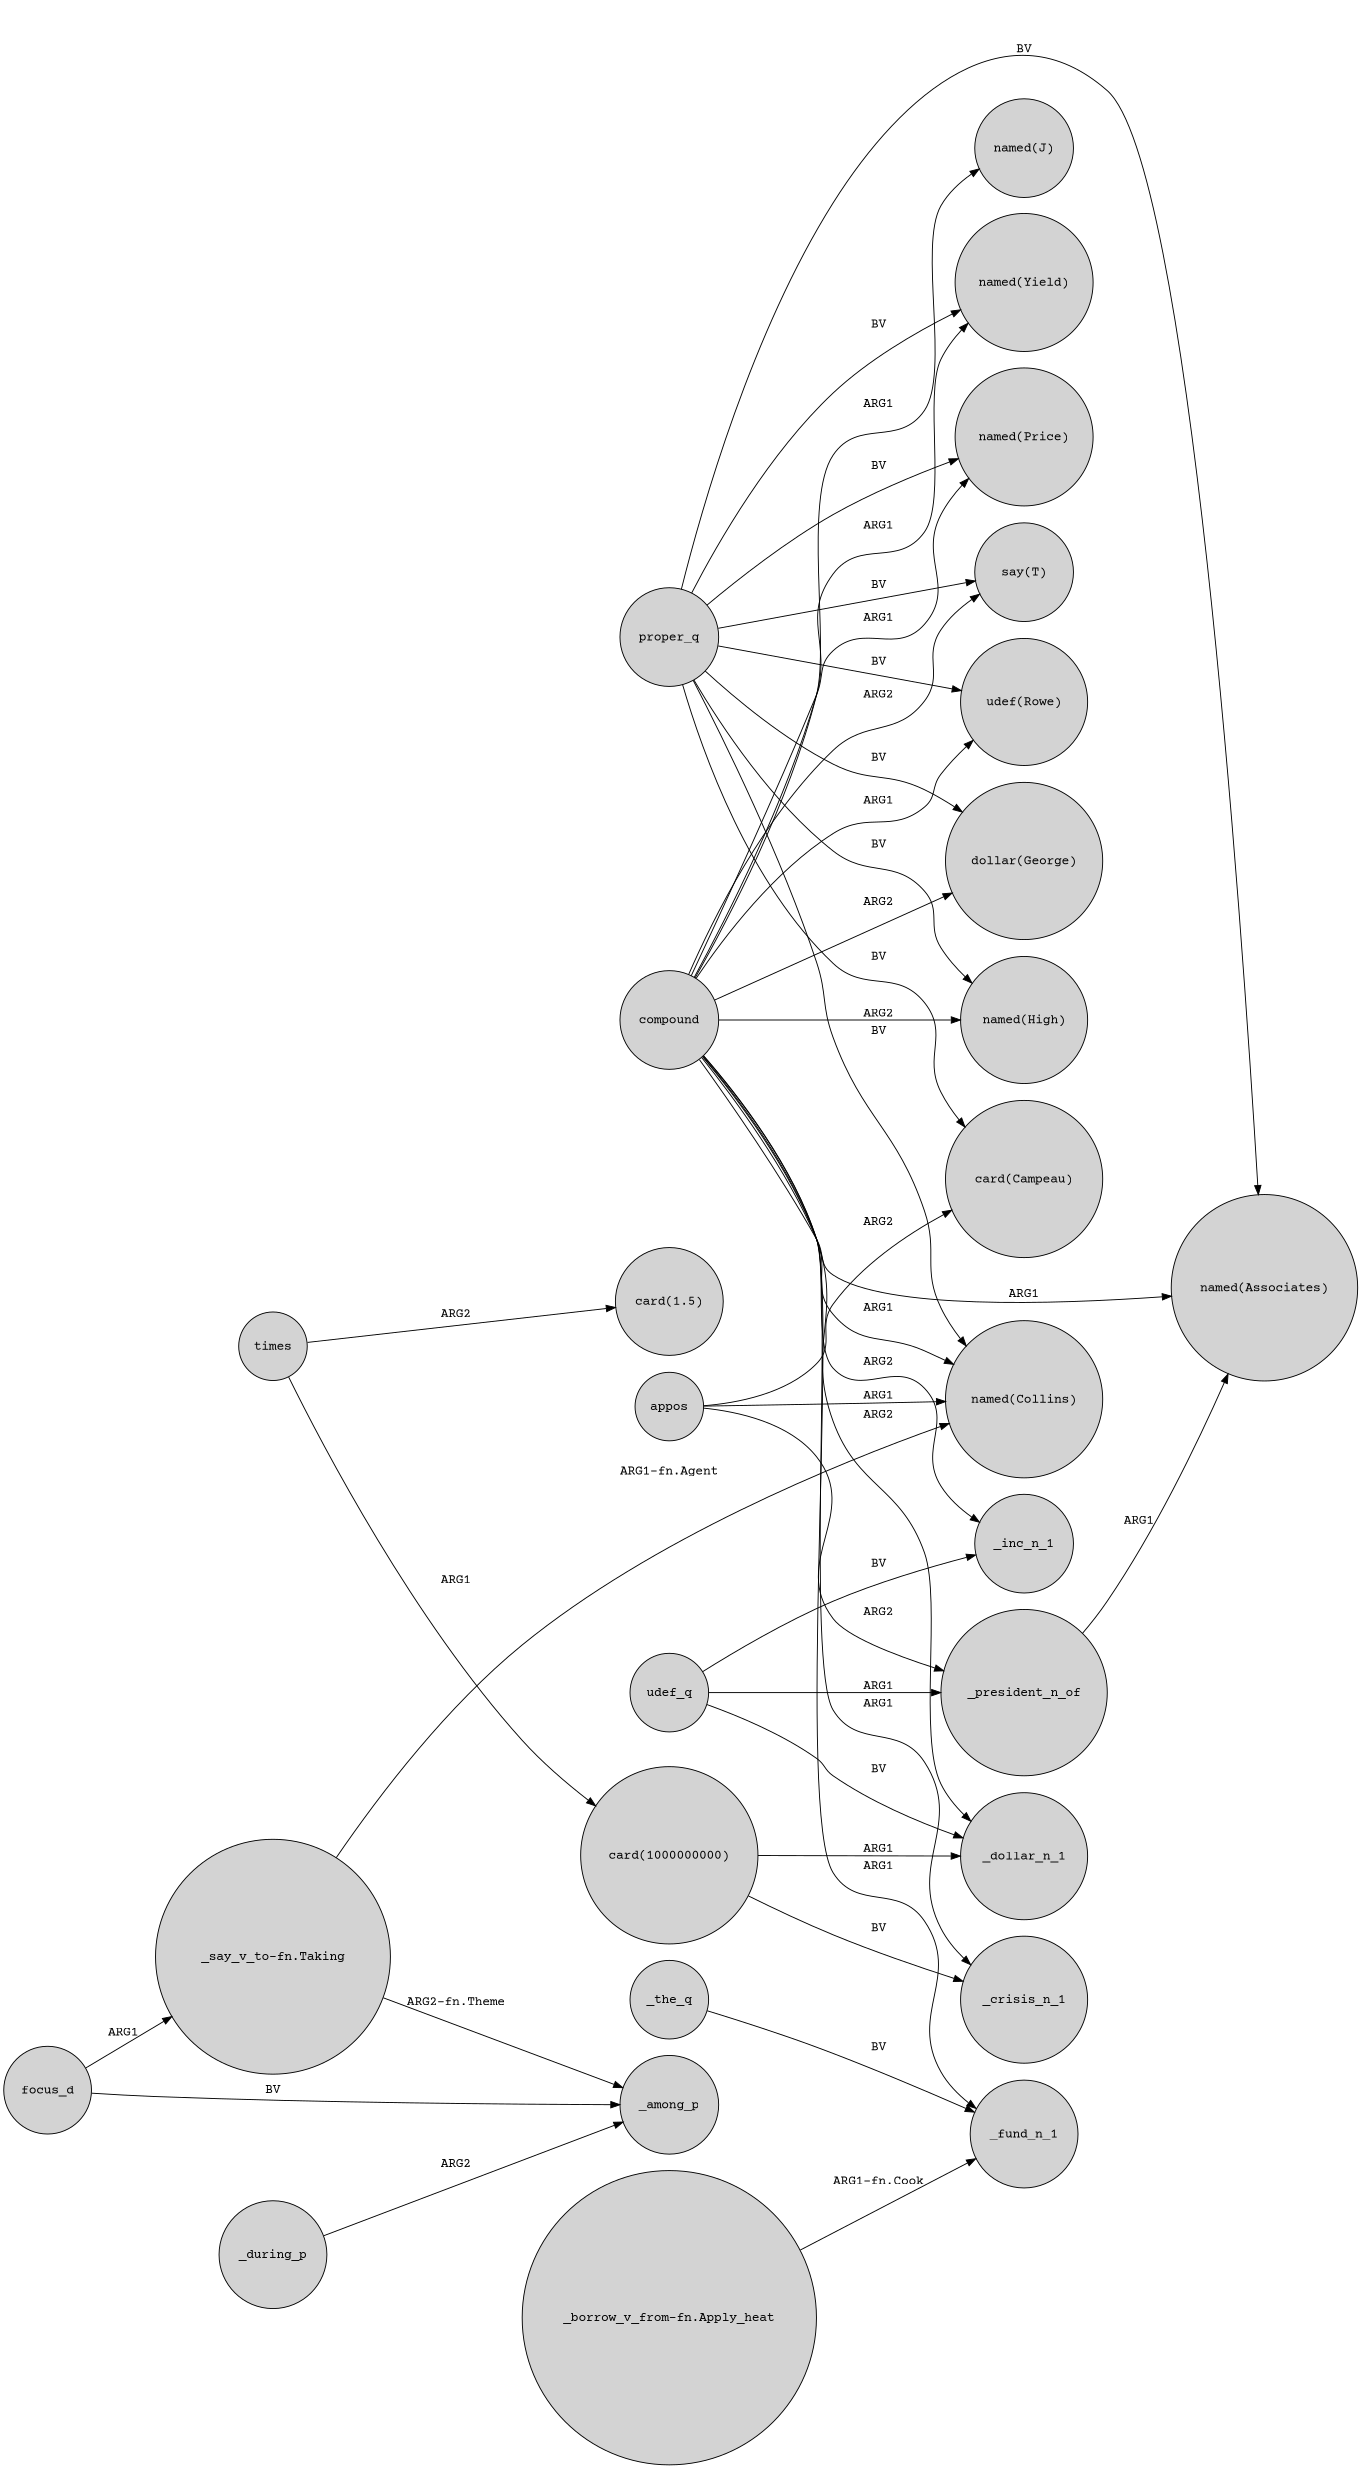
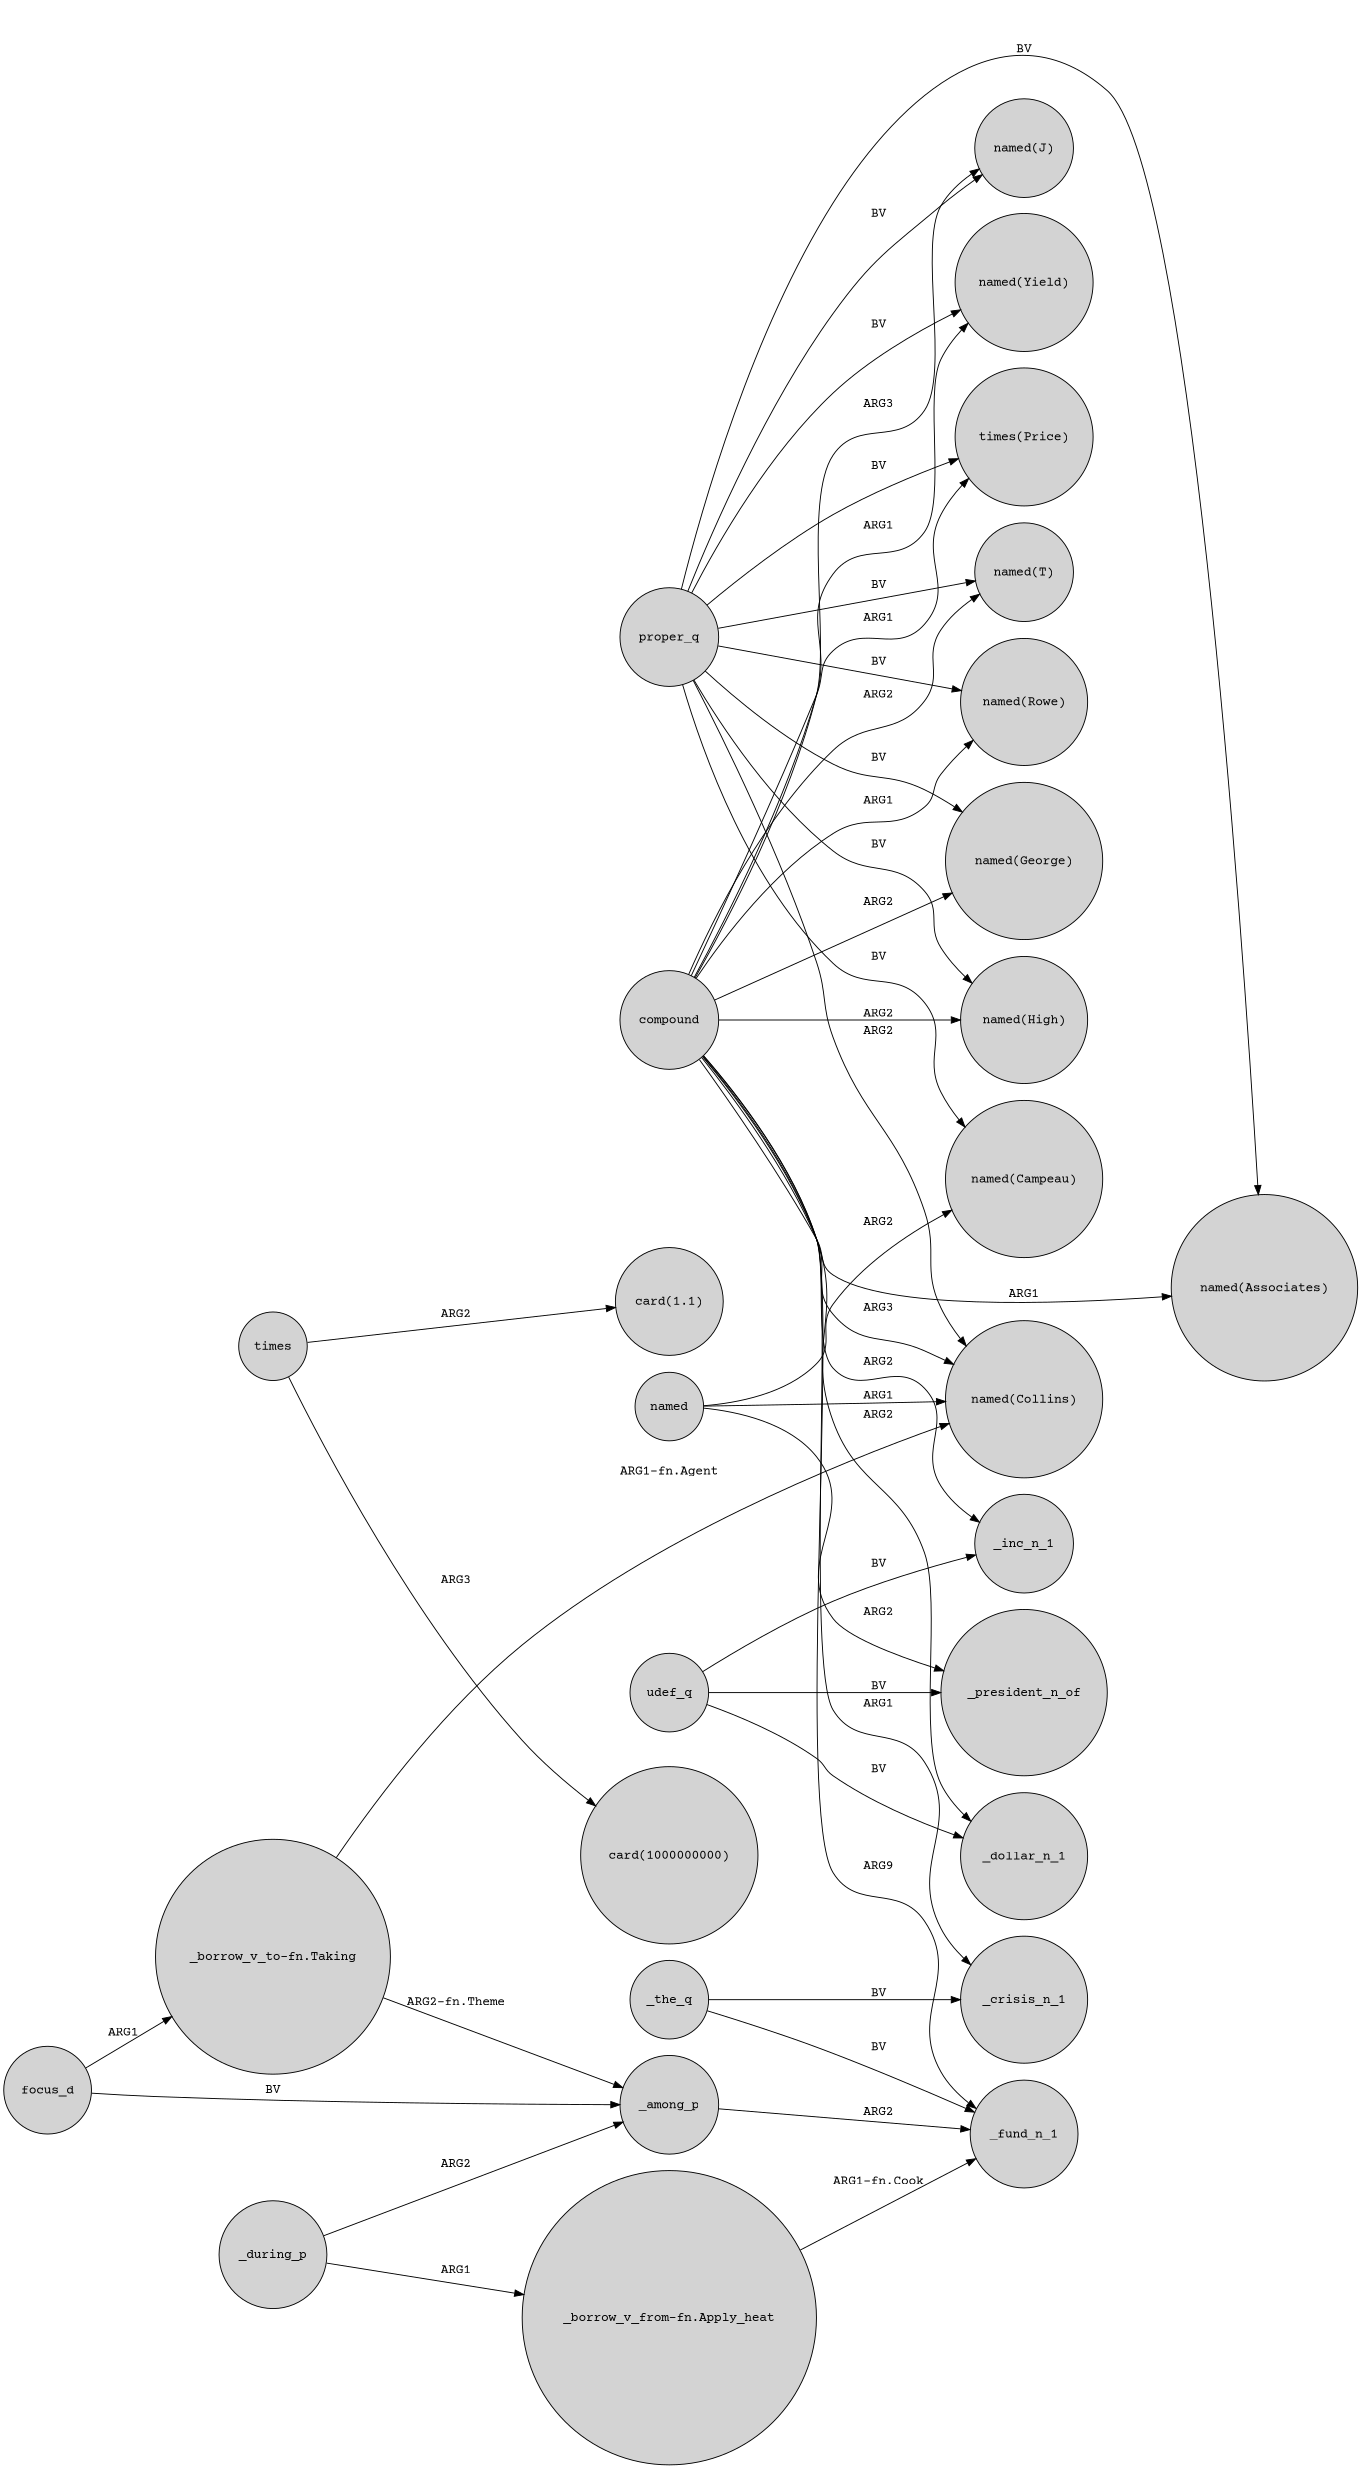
none -> (800, 363)
(879, 404) -> (879, 404)
(1024, 437) -> (1024, 437)
(1024, 572) -> (1024, 572)
(1024, 702) -> (1024, 702)
(1024, 861) -> (1024, 861)
(879, 1031) -> (879, 1031)
(1024, 1179) -> (1024, 1179)
(669, 1301) -> (669, 1301)
(879, 1307) -> (879, 1307)
(669, 1407) -> (669, 1407)
(1161, 1512) -> none
(456, 1580) -> (456, 1580)
(879, 1686) -> (879, 1686)
(854, 1856) -> none
(879, 1866) -> (879, 1866)
(850, 1941) -> (830, 2000)
(273, 1957) -> (273, 1957)
none -> (839, 2119)
none -> (421, 2278)
